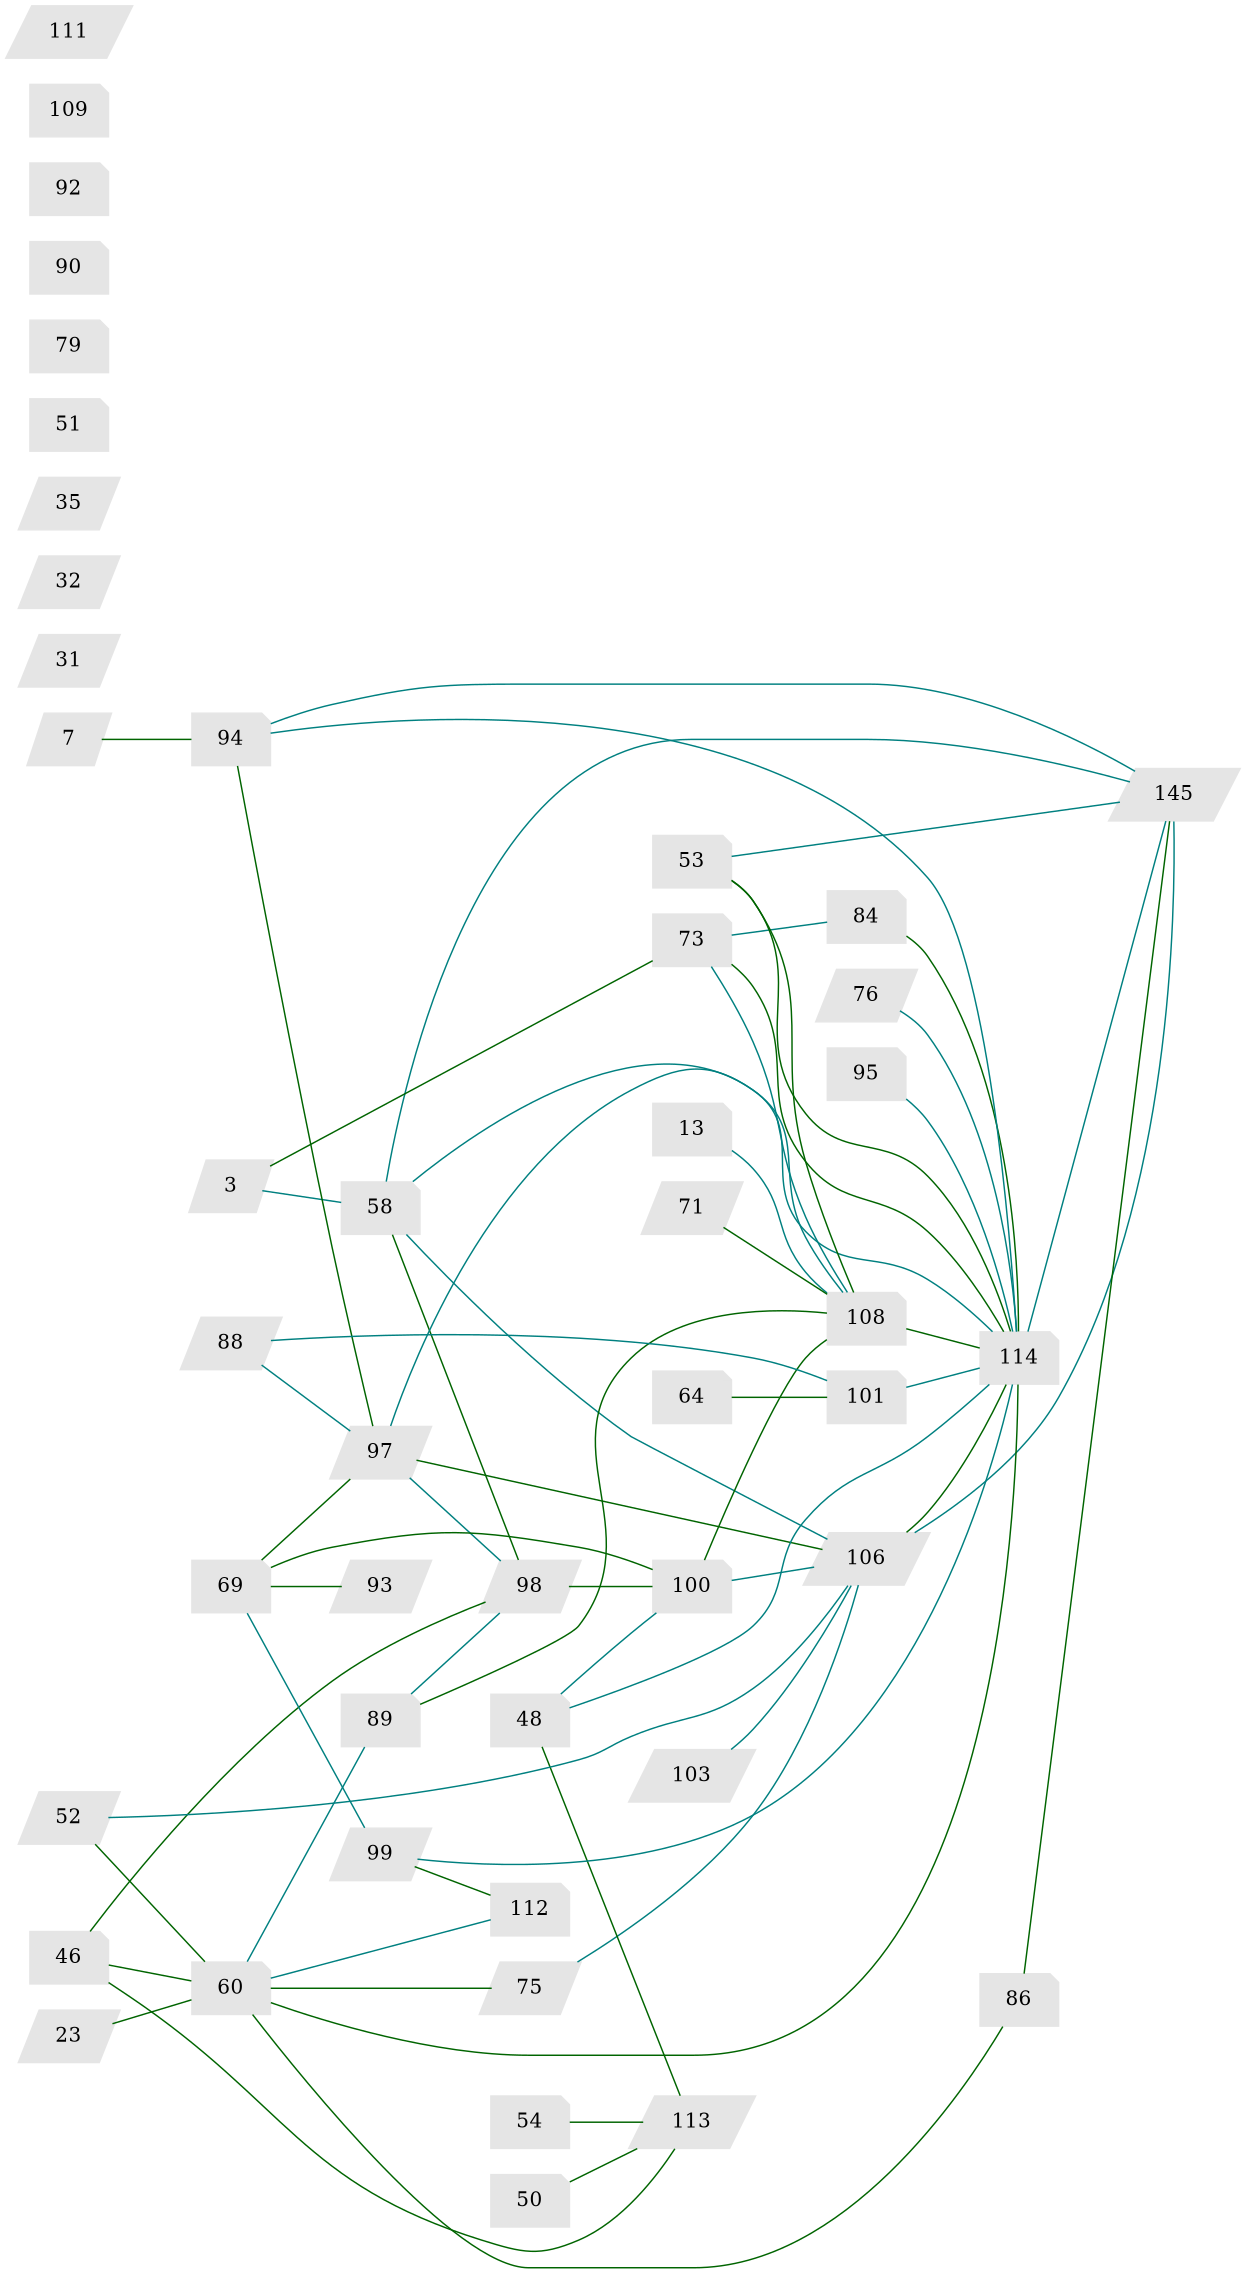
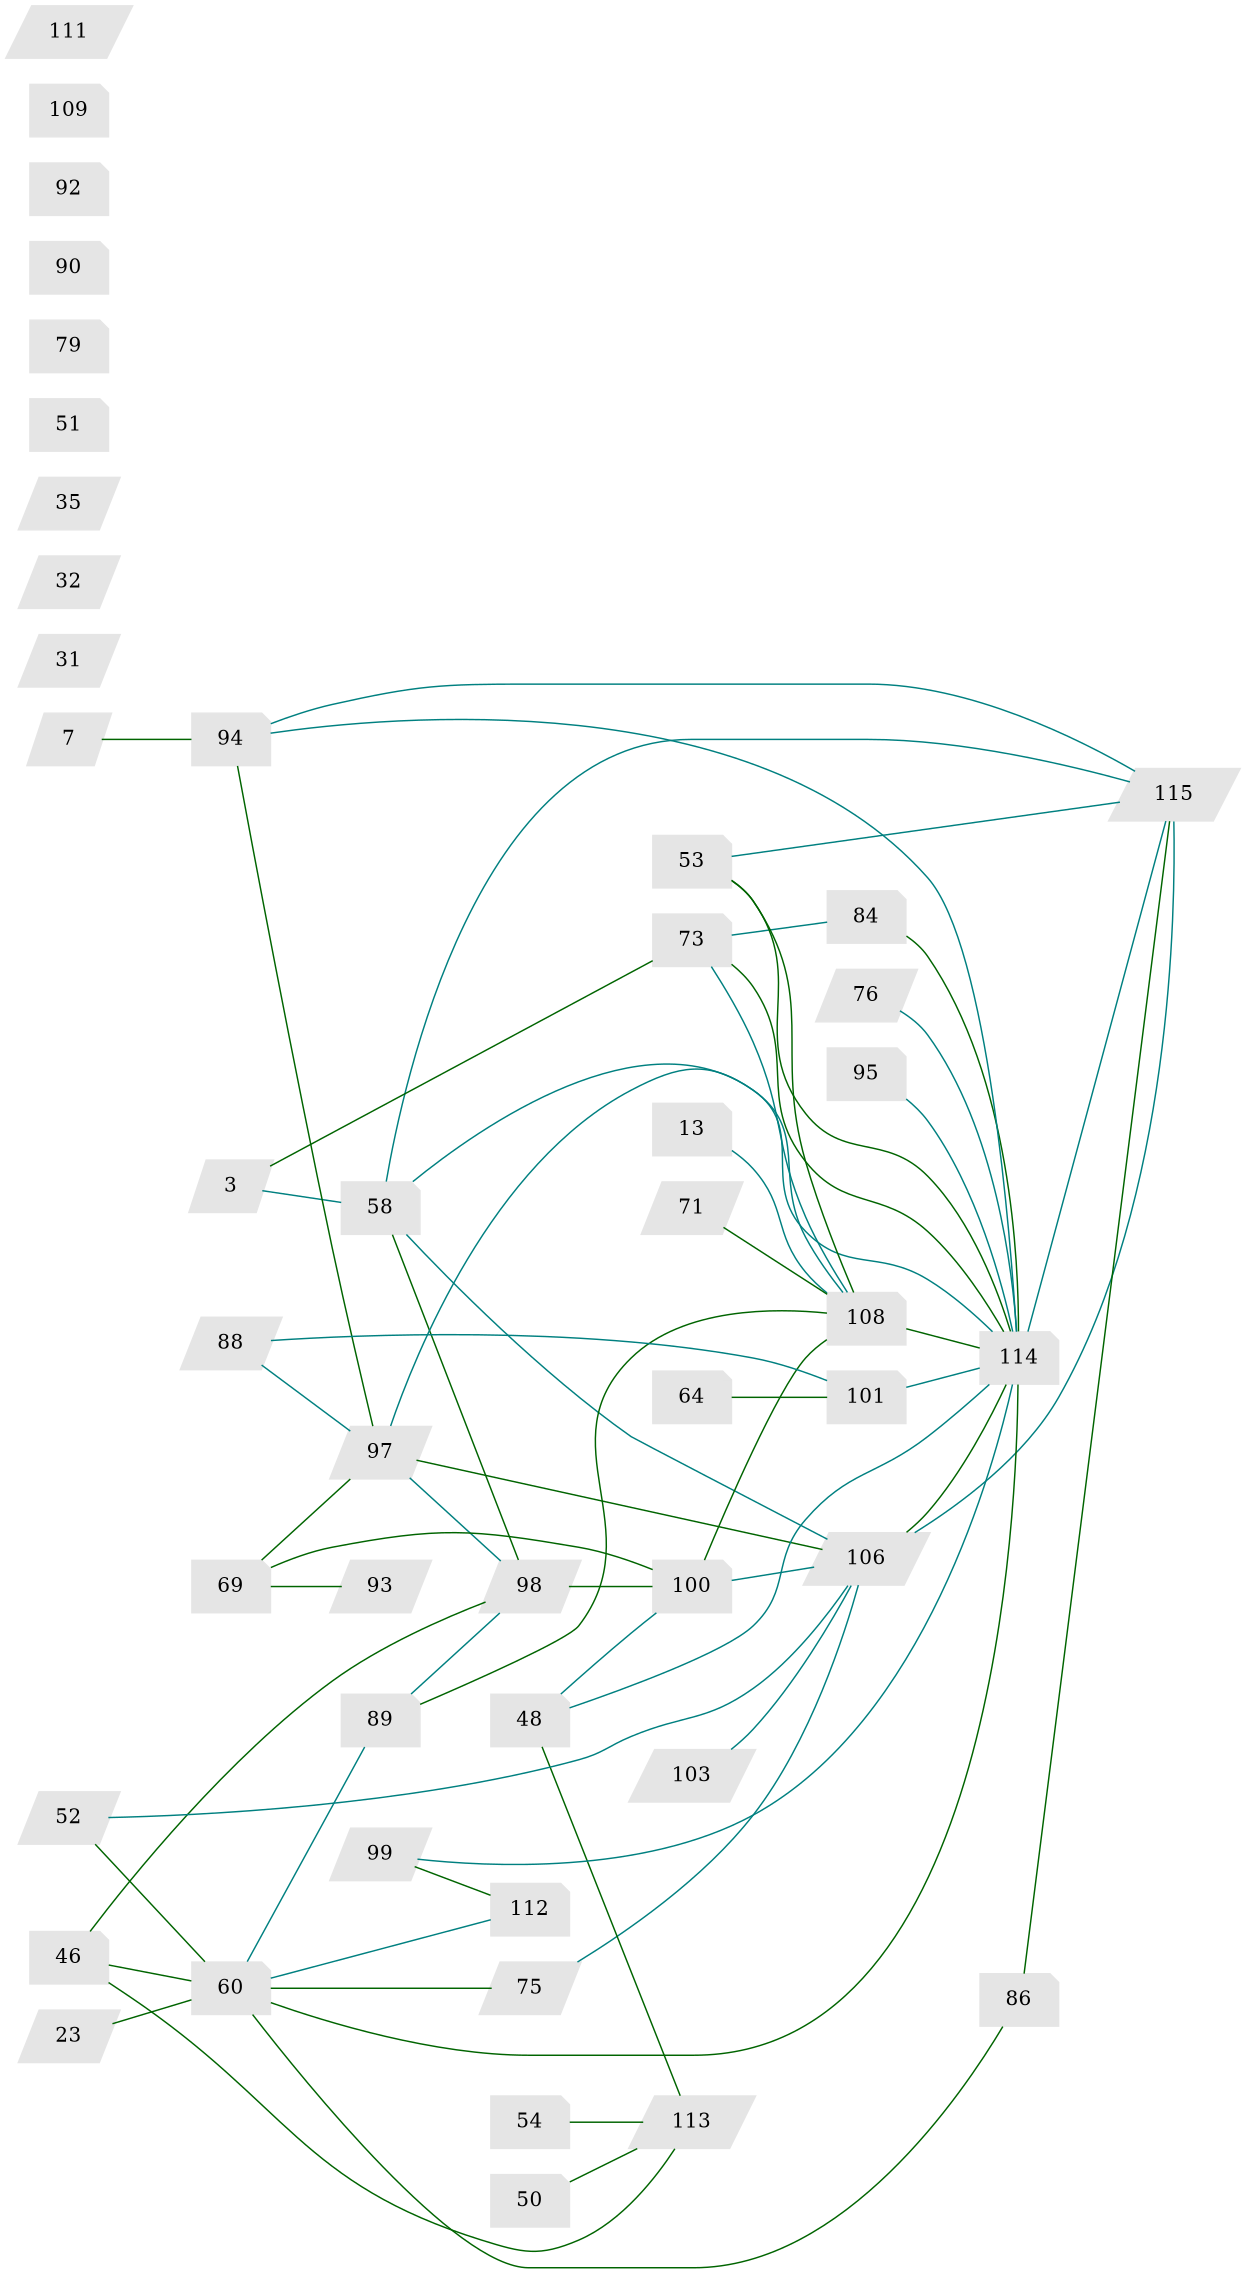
(1174, 795) -> (1174, 795)
(306, 1721) -> none
